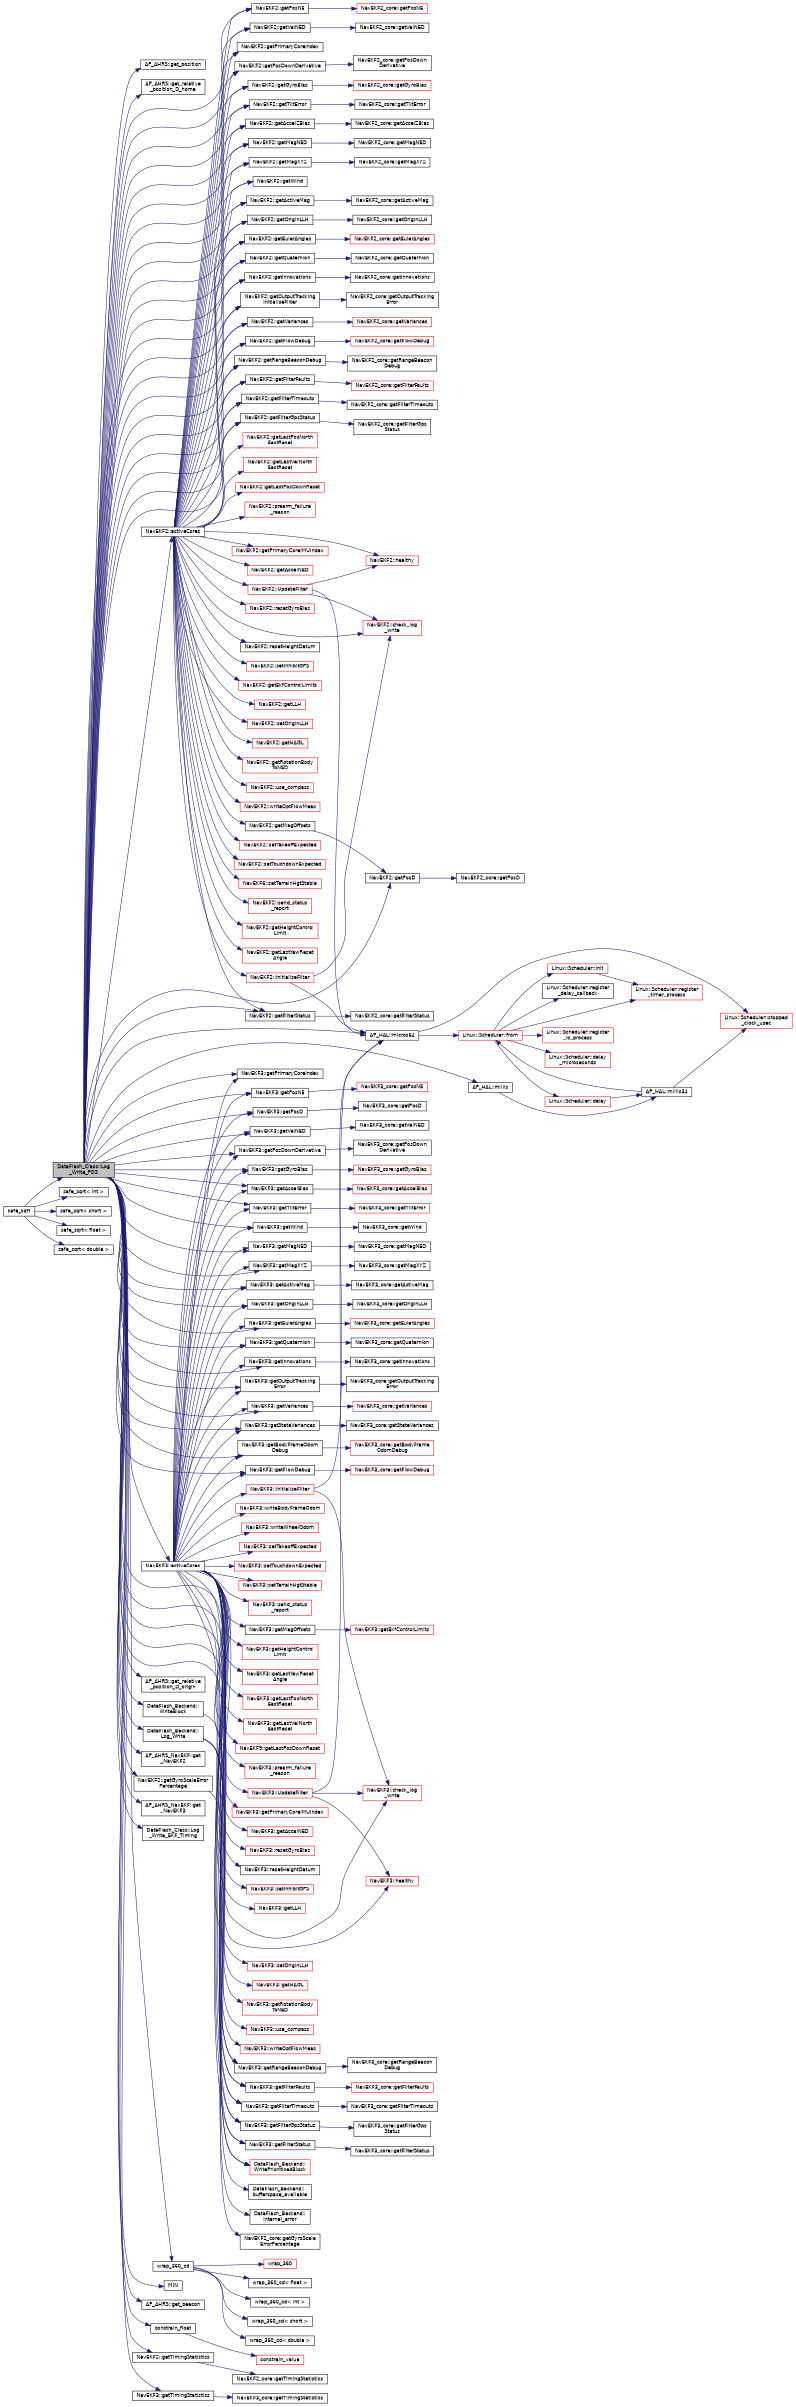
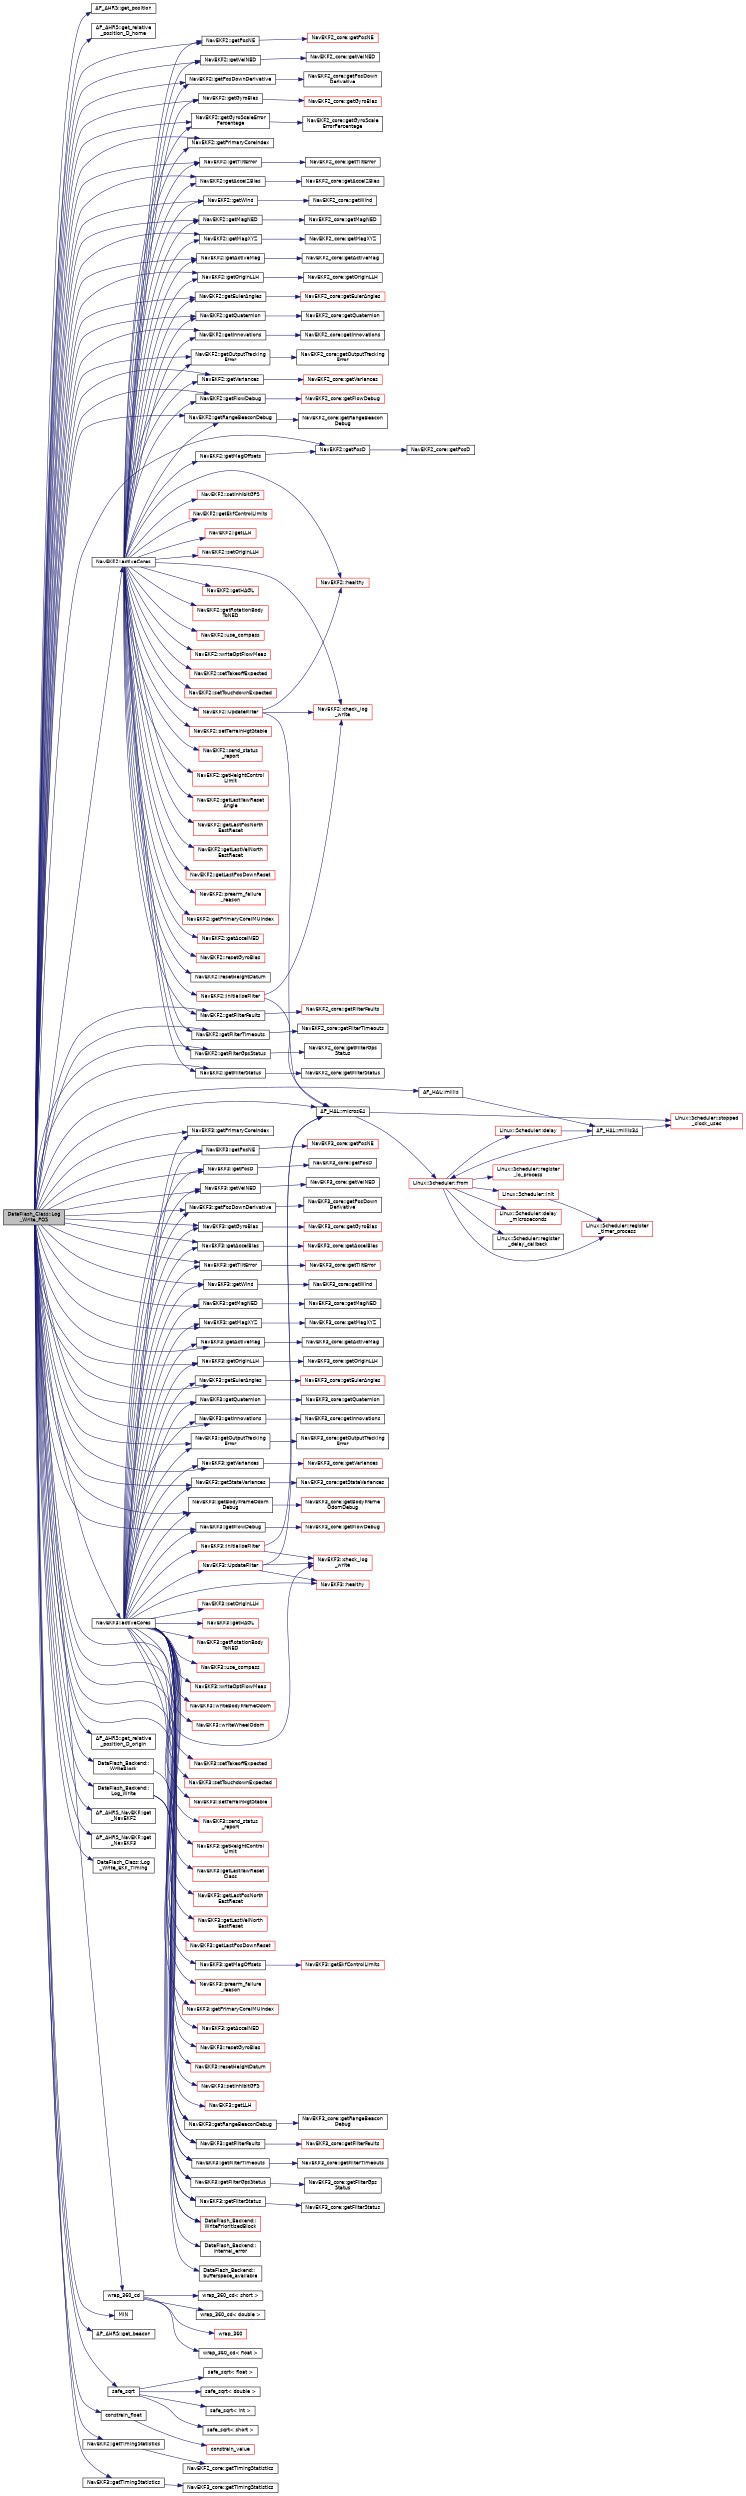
none -> (343, 201)
(280, 300) -> (231, 357)
none -> (133, 338)
(280, 884) -> (231, 732)
(40, 1192) -> (44, 1811)
(280, 1677) -> (231, 1874)
(280, 1749) -> (231, 1946)
(280, 1870) -> (231, 2067)
(280, 2302) -> none
